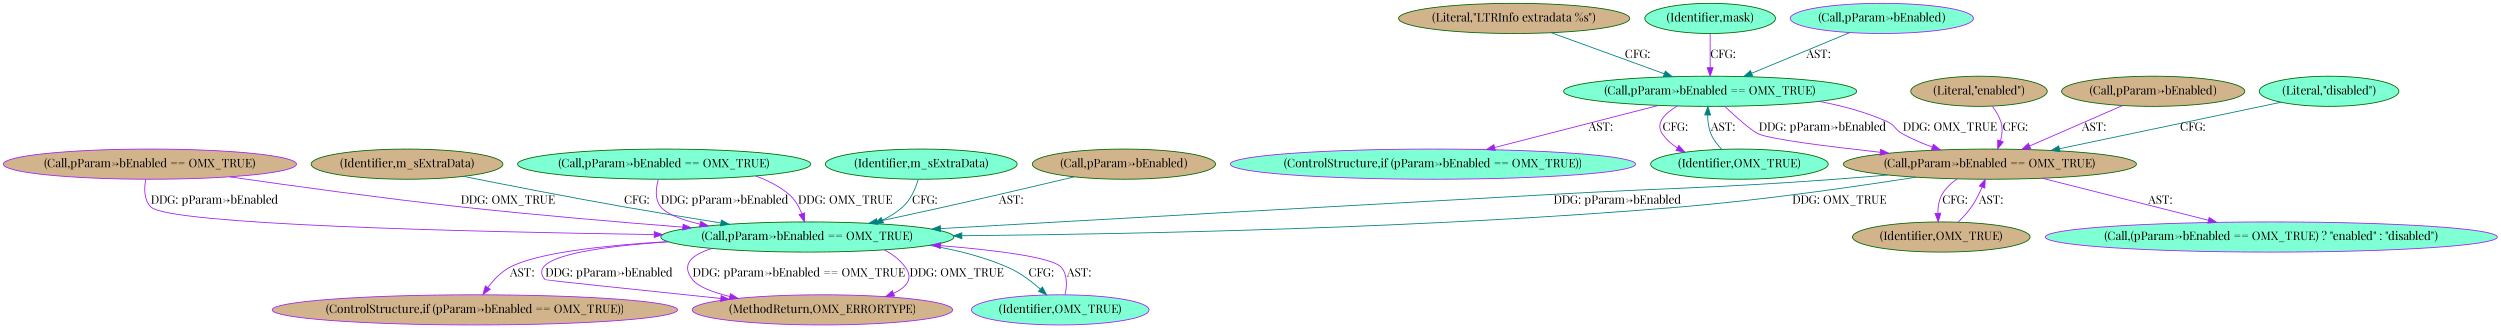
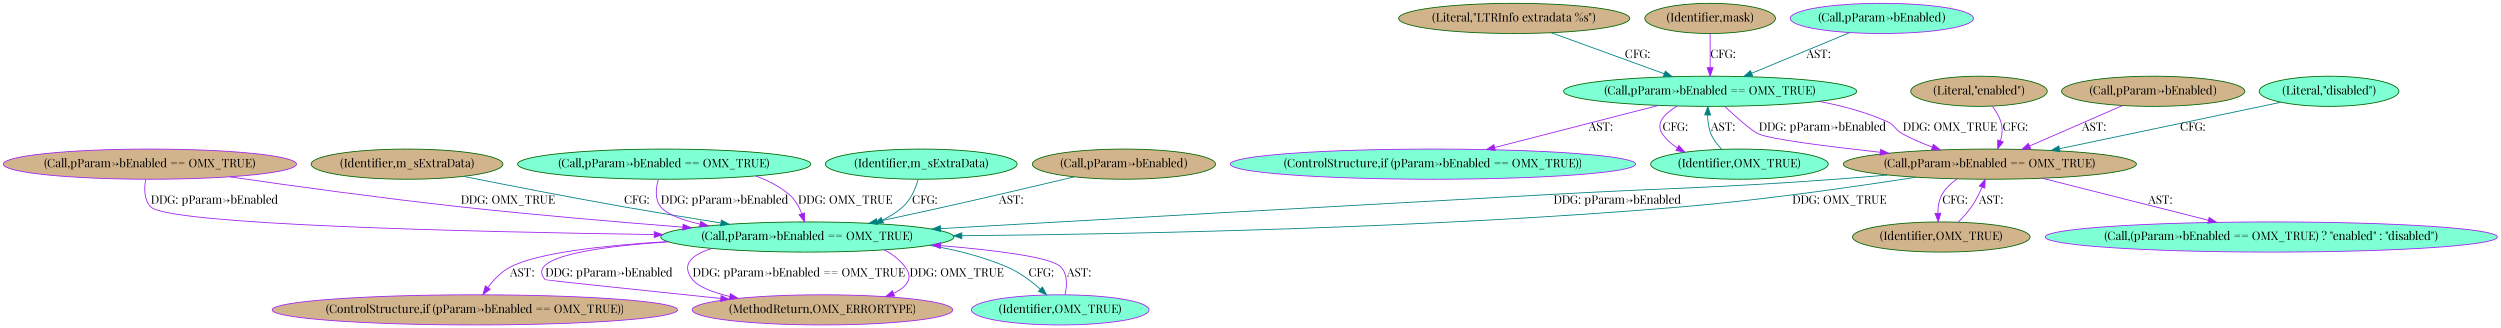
(1710, 18) -> (1710, 18)
